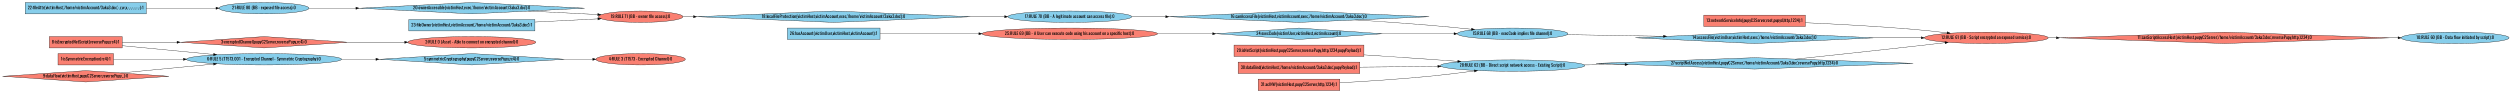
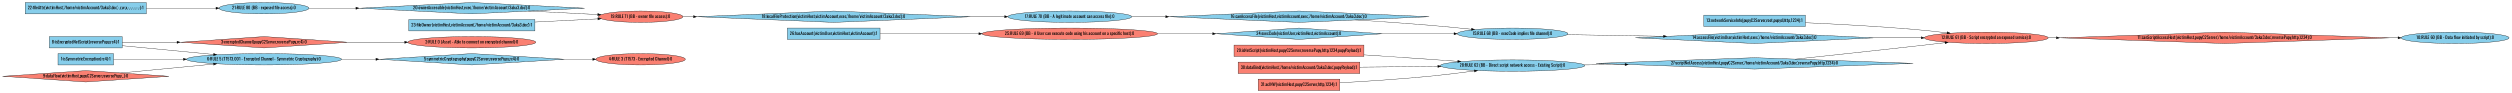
(1755, 21) -> (1755, 21)
(86, 42) -> (86, 42)
(86, 59) -> (86, 59)
